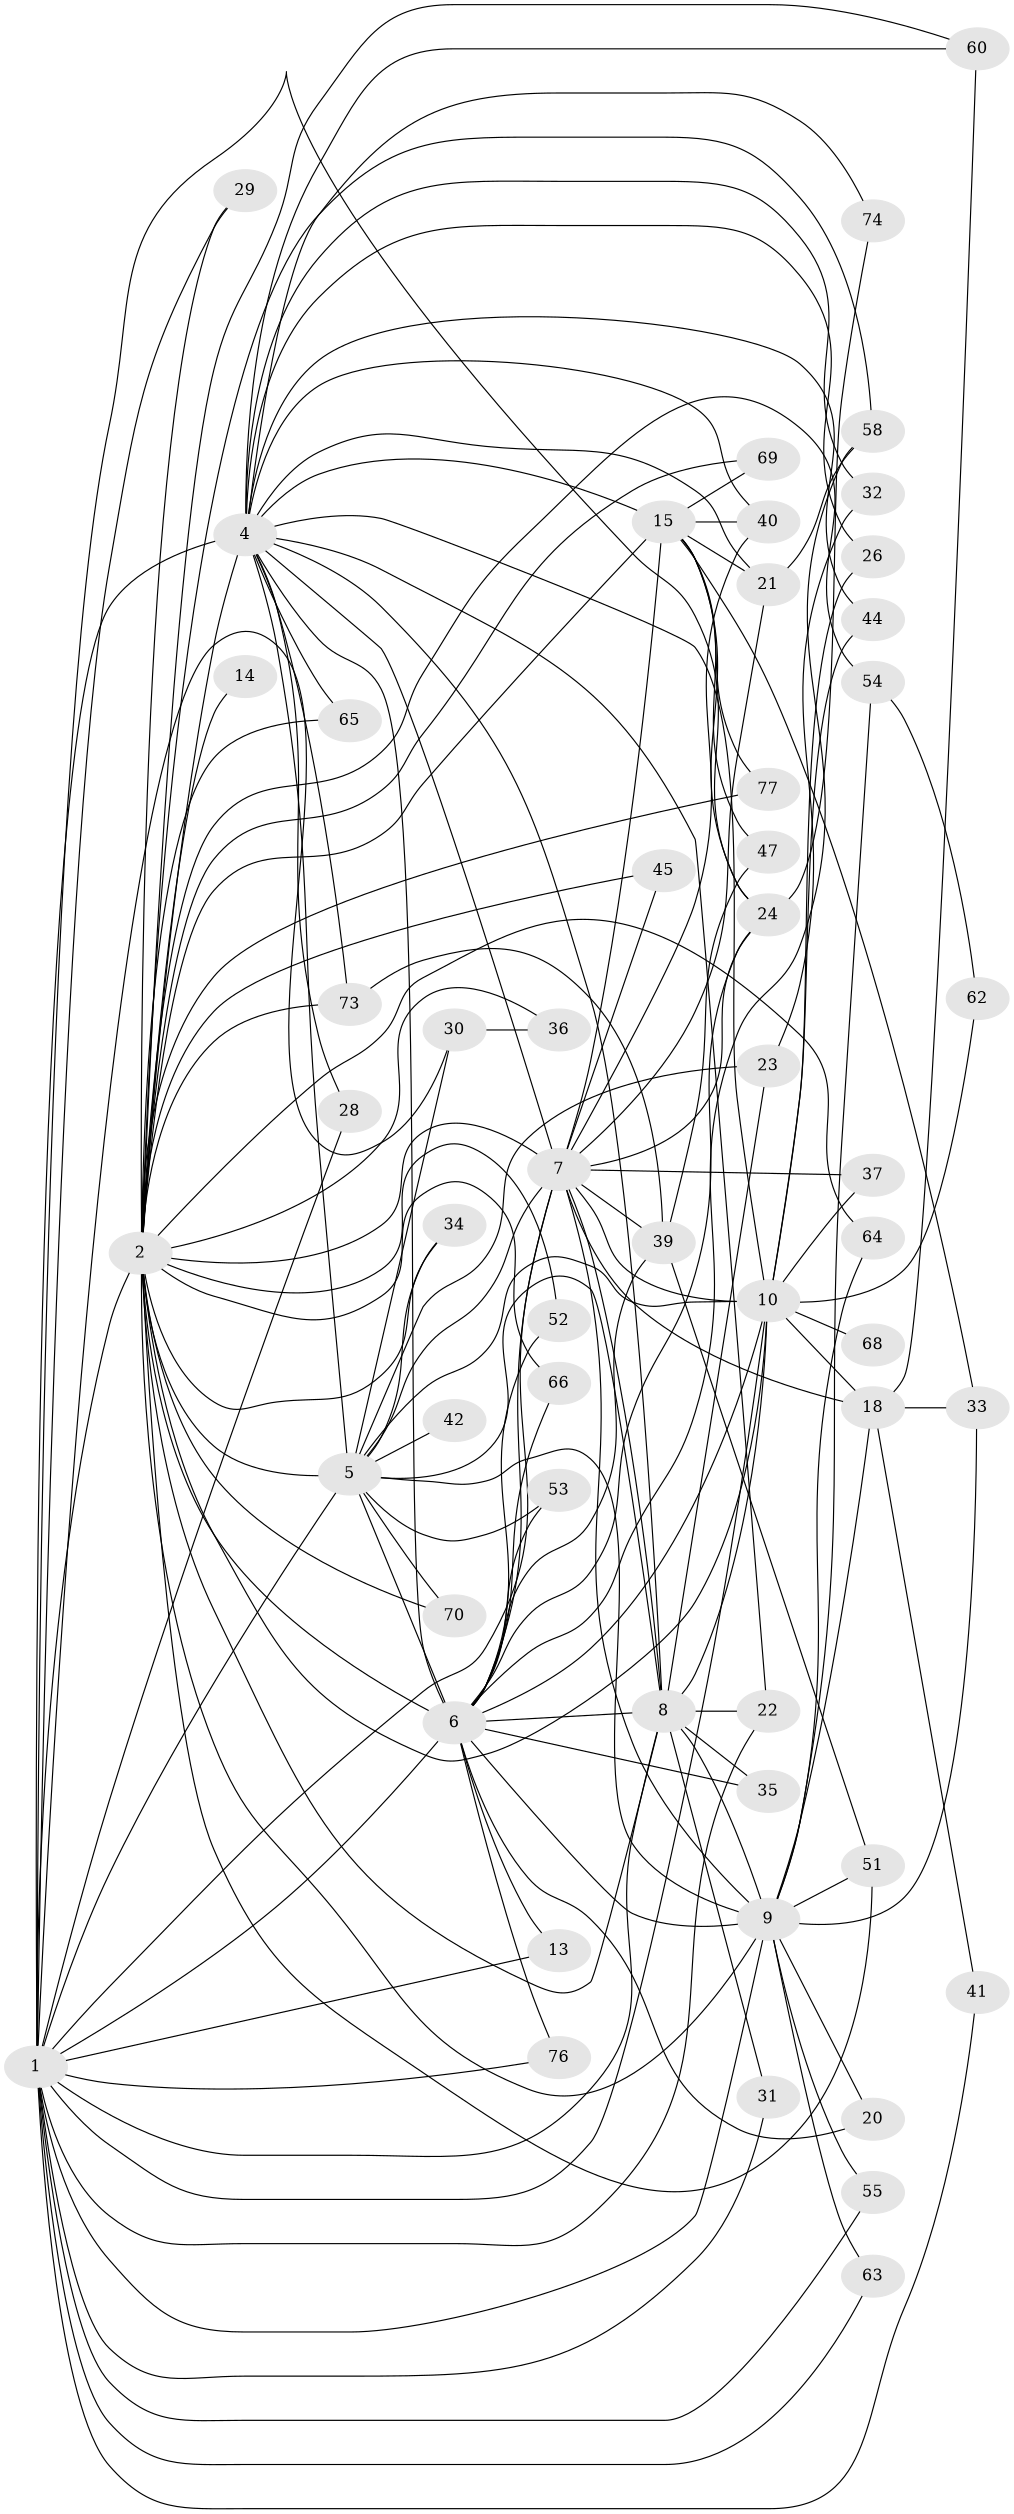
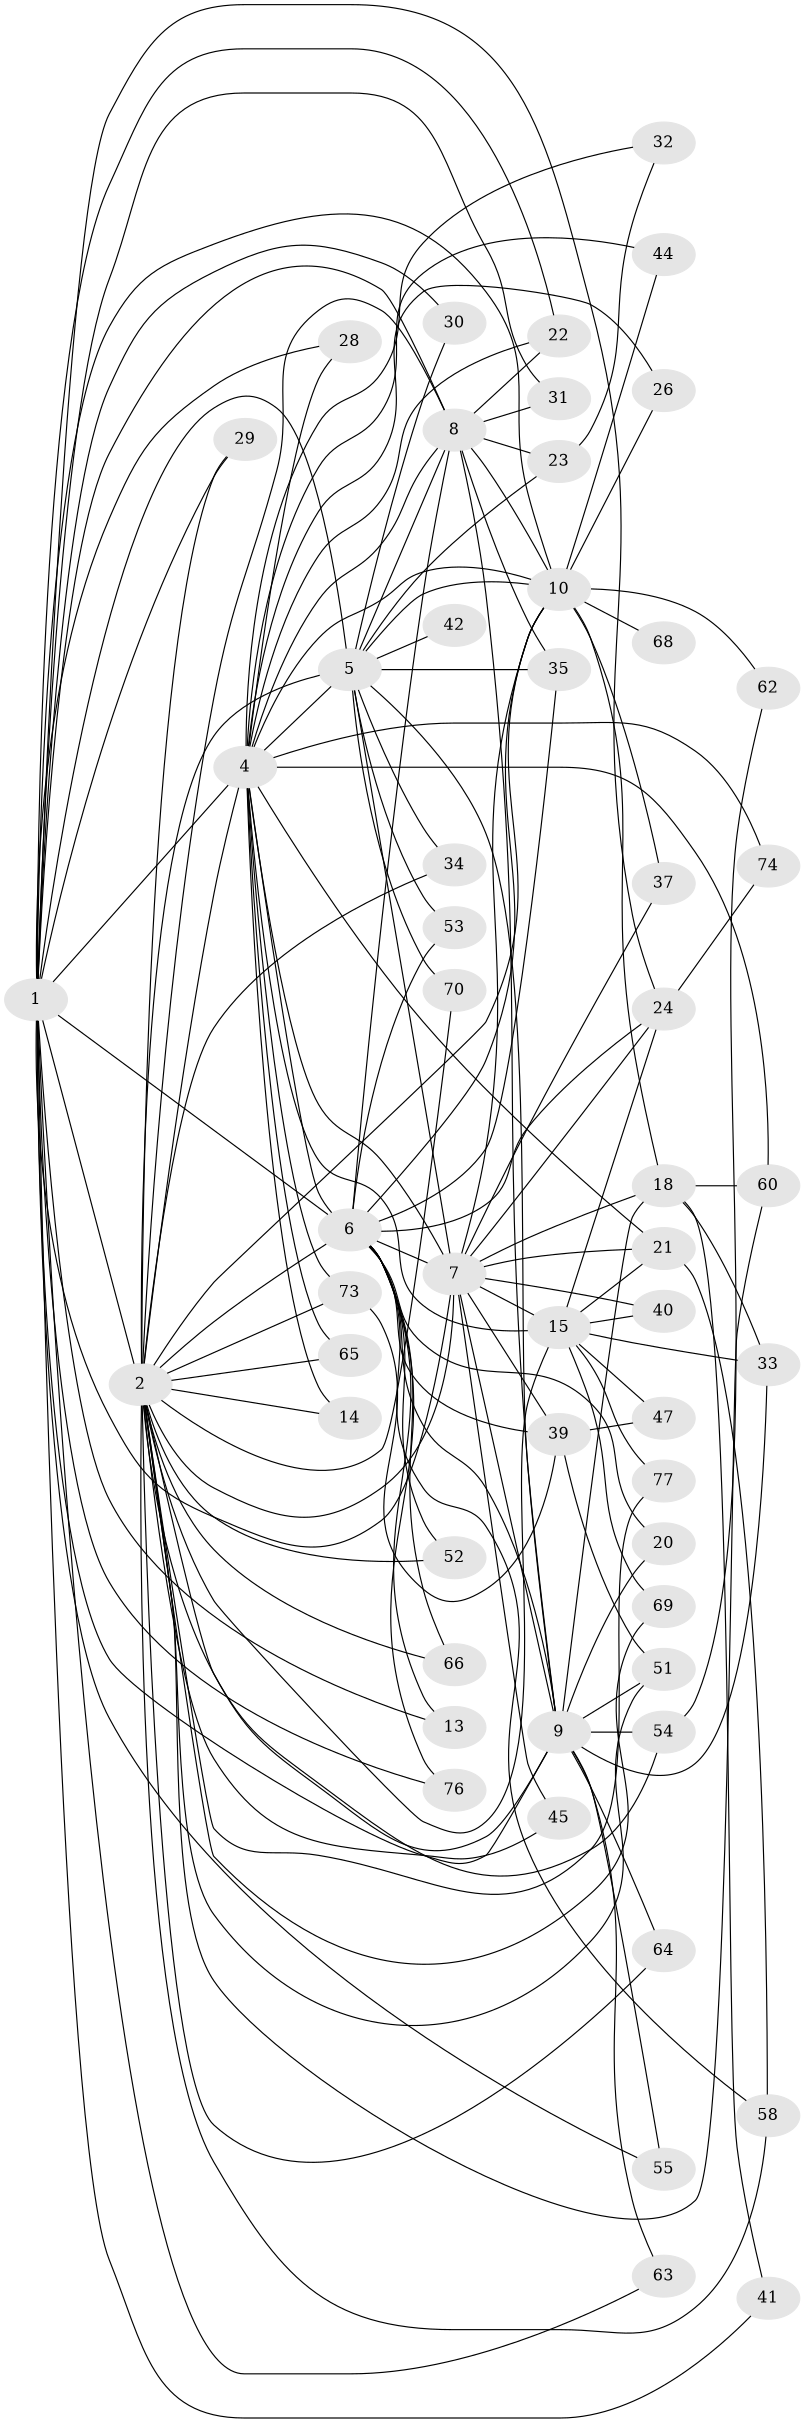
(491, 362) -> (271, 1146)
(559, 1030) -> none
(629, 1437) -> none
(398, 1588) -> (455, 670)
